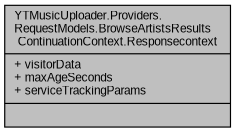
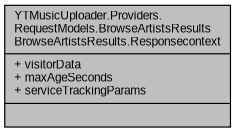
(118, 42) -> (118, 42)
